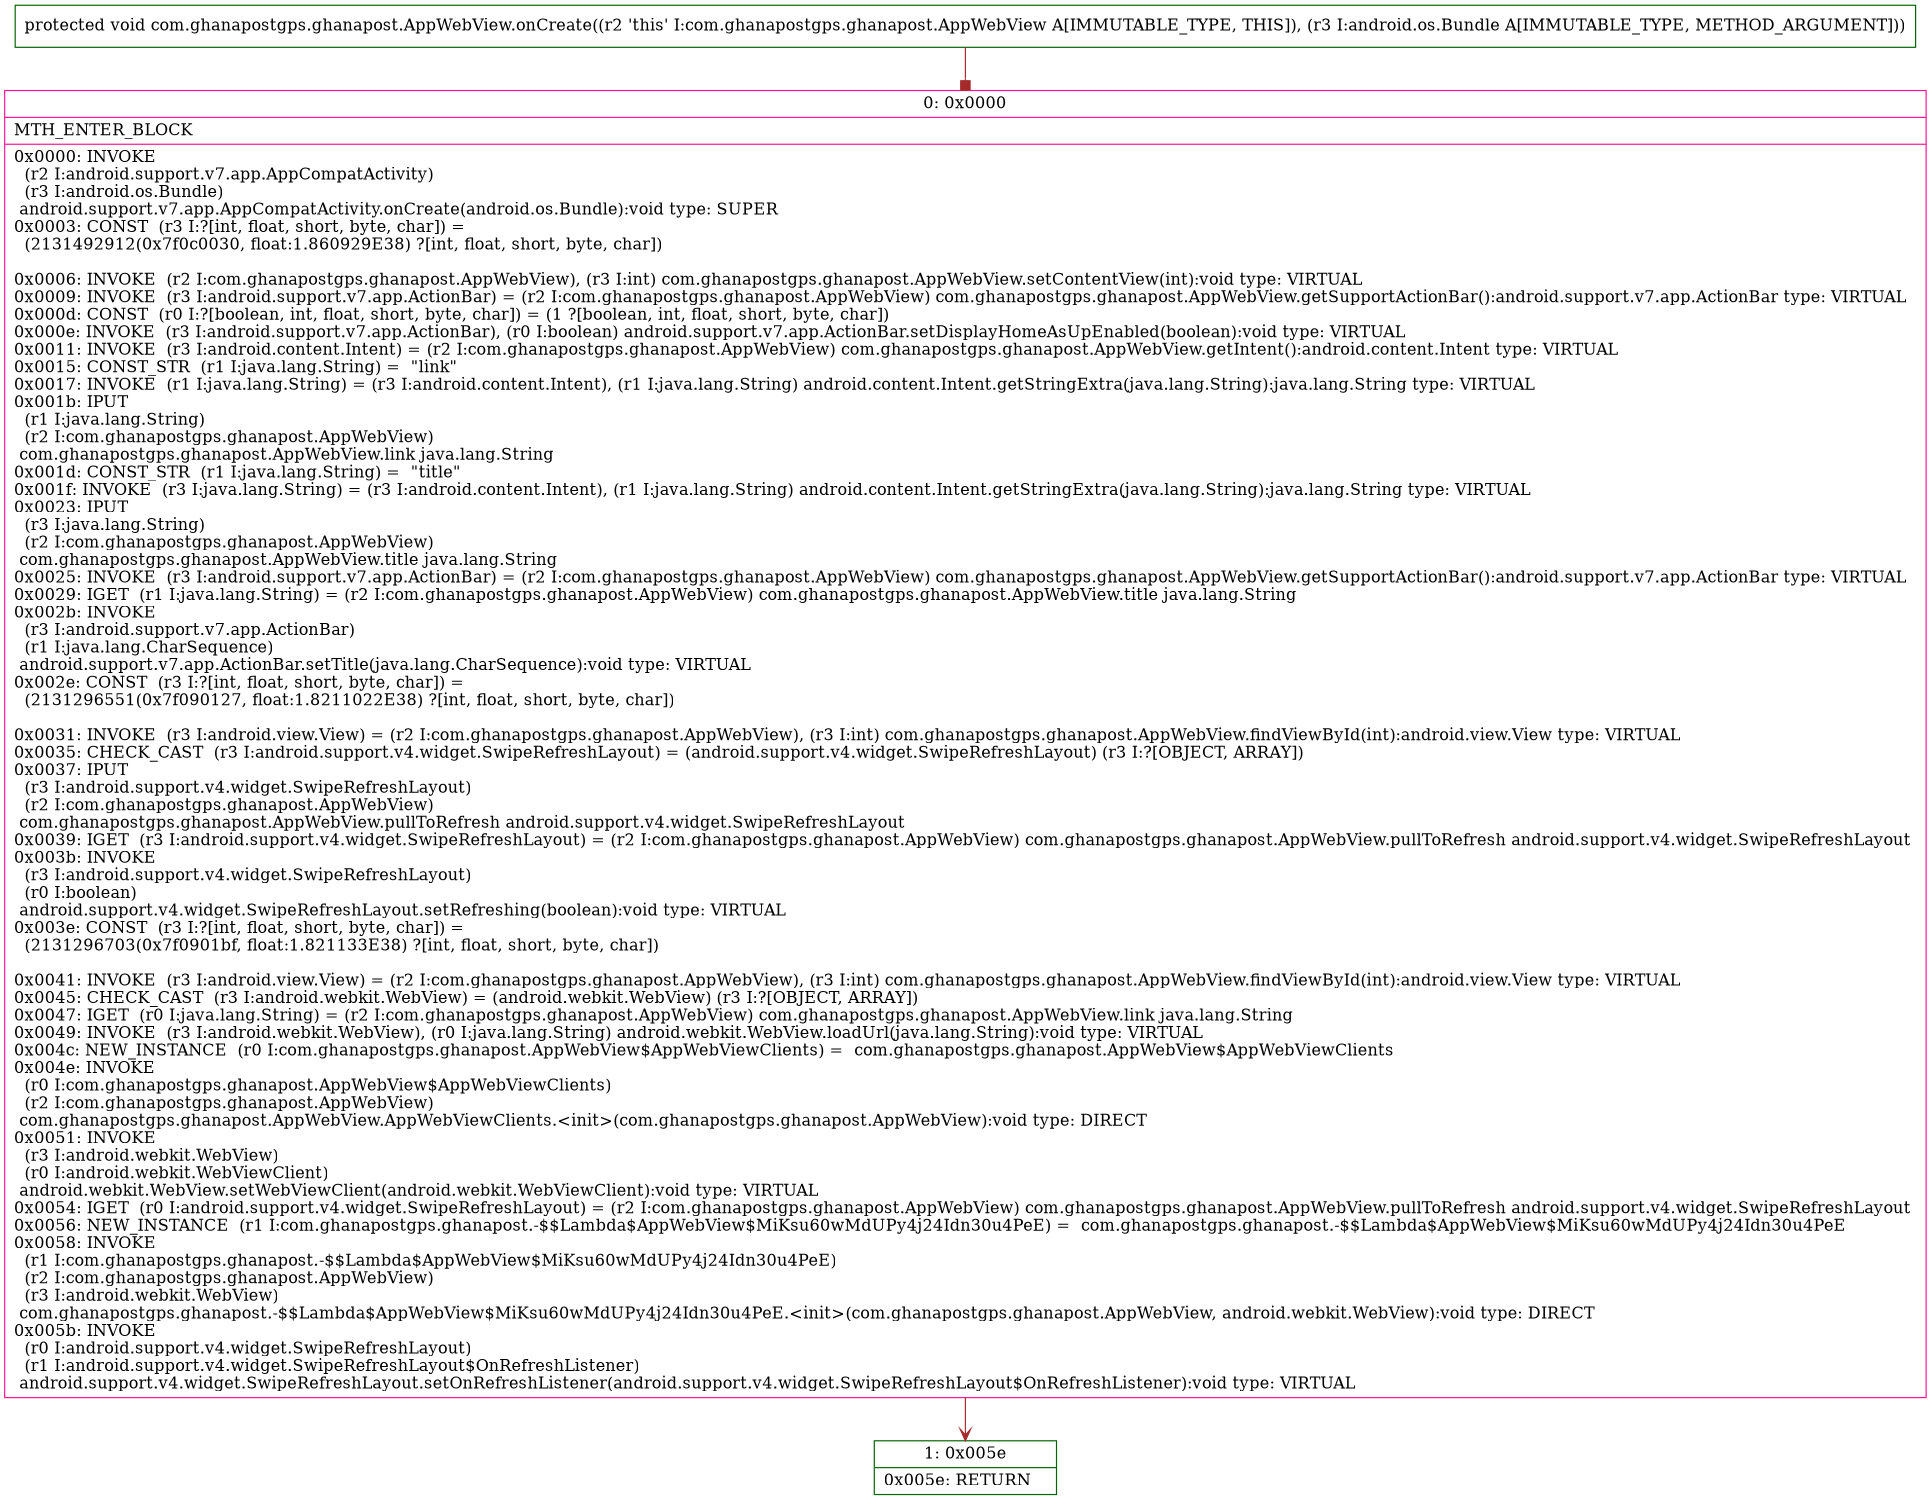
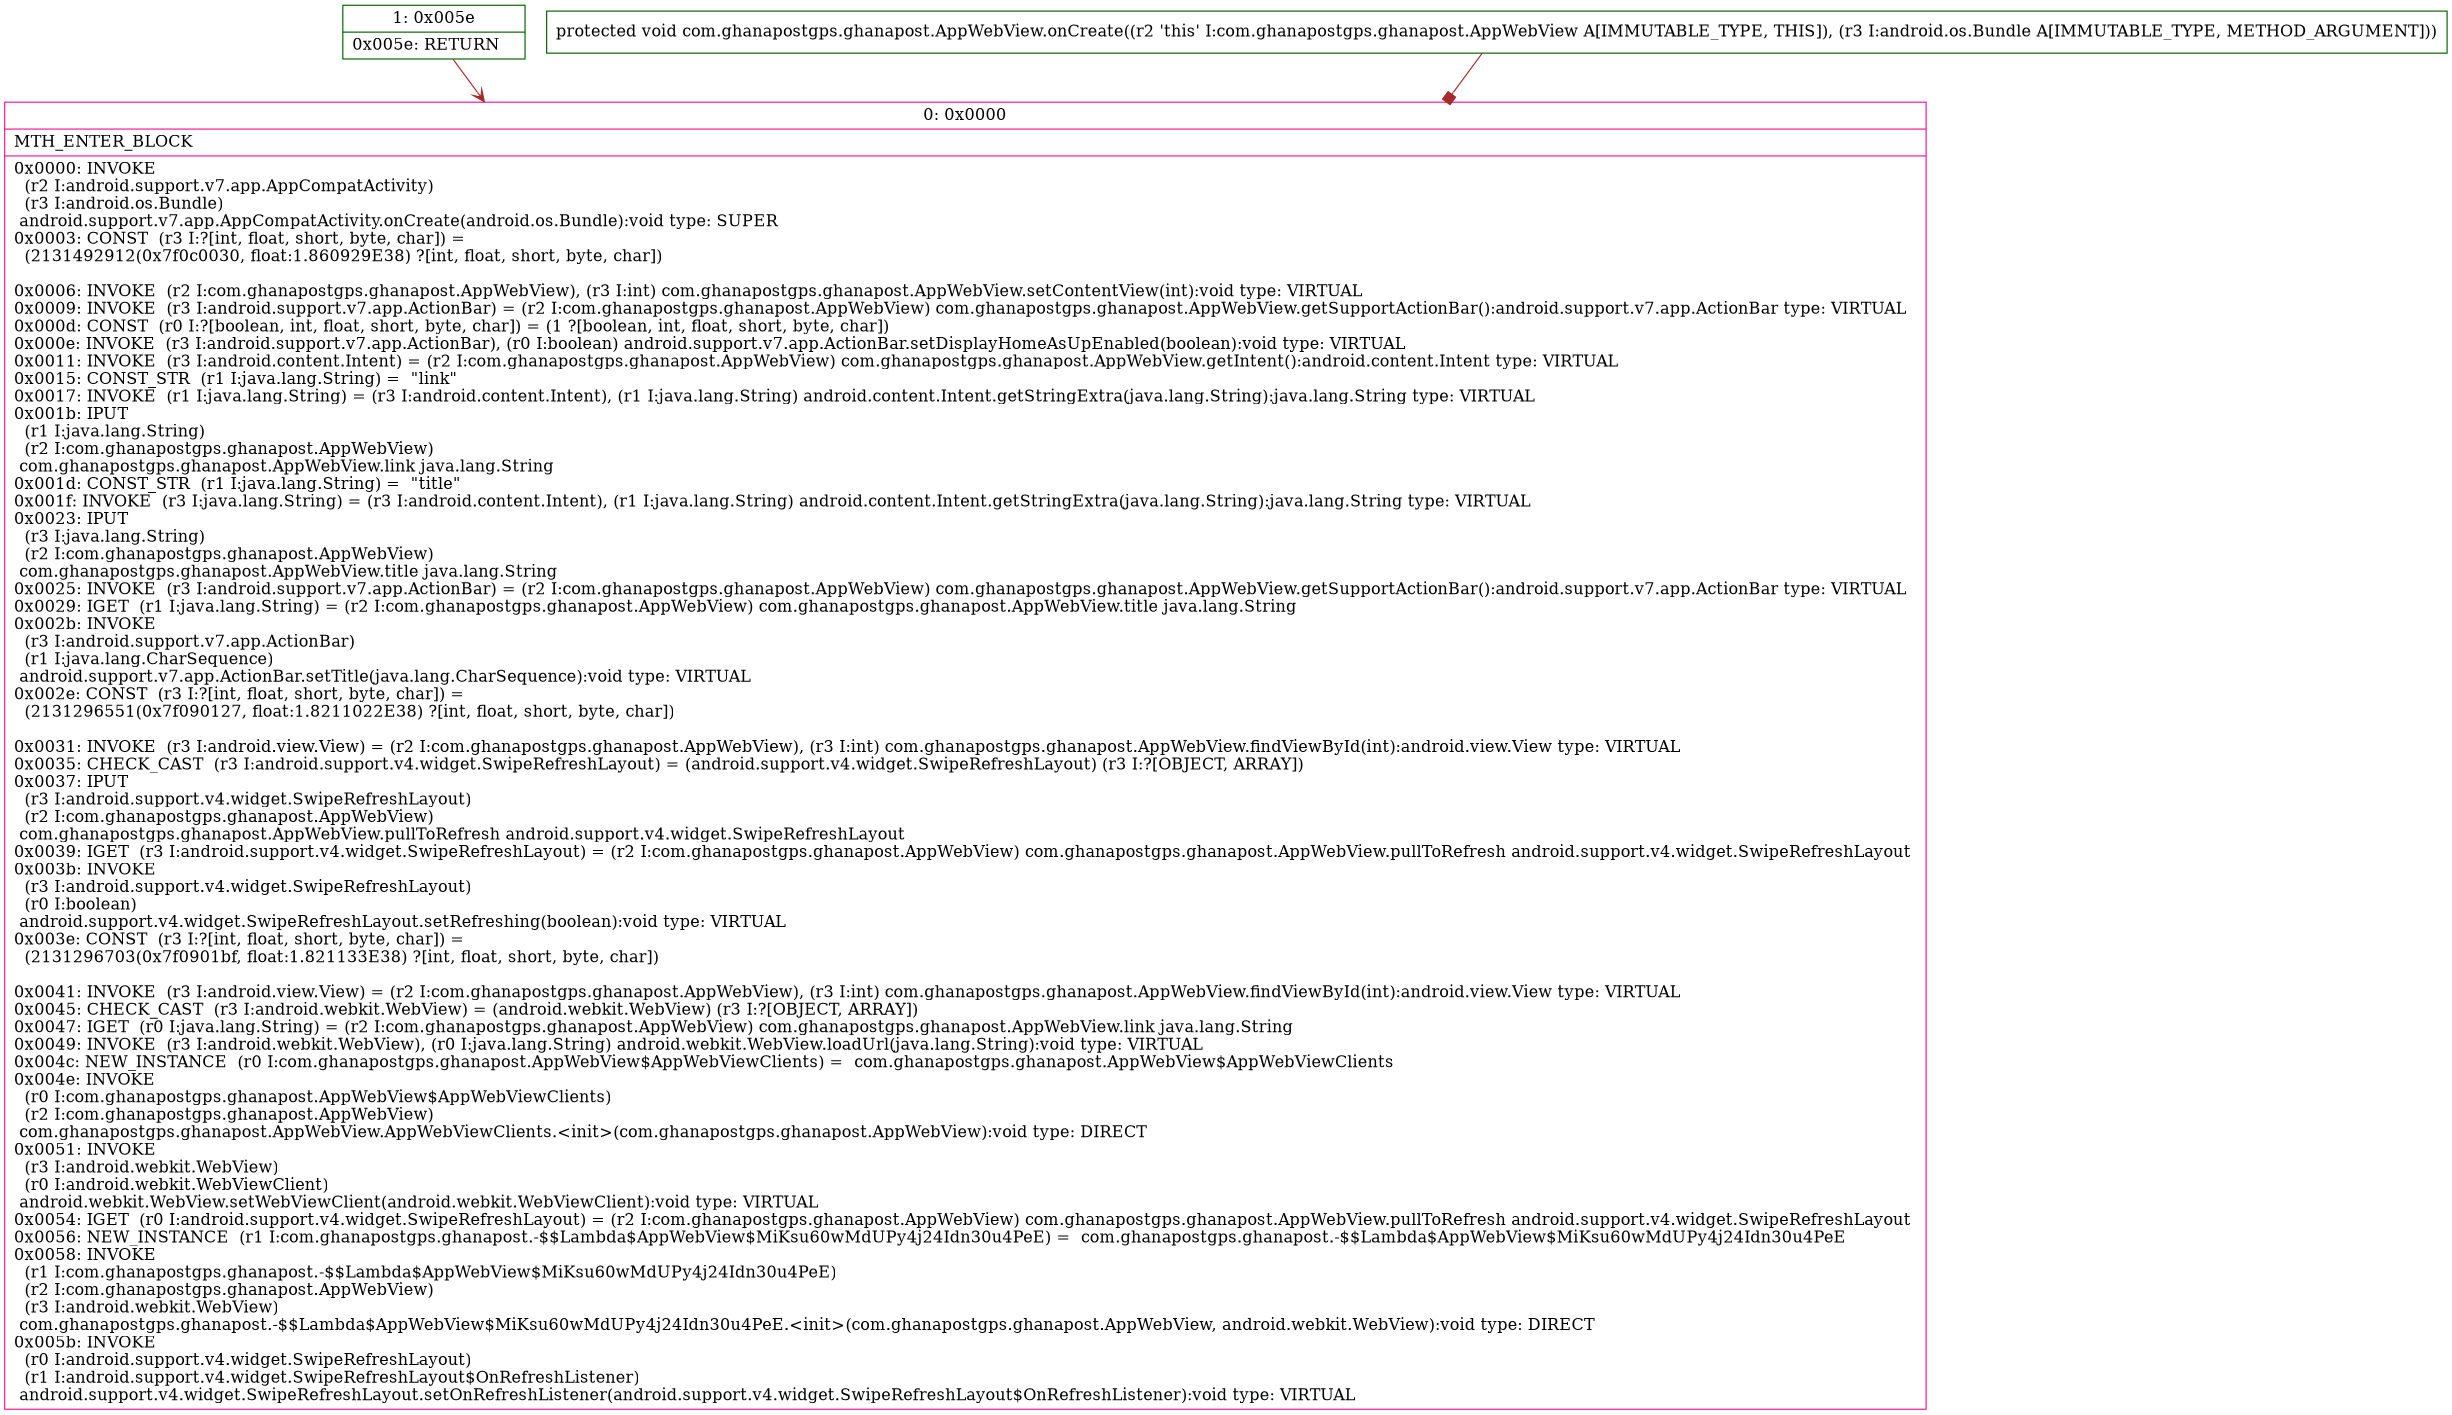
(965, 1413) -> (465, 76)
